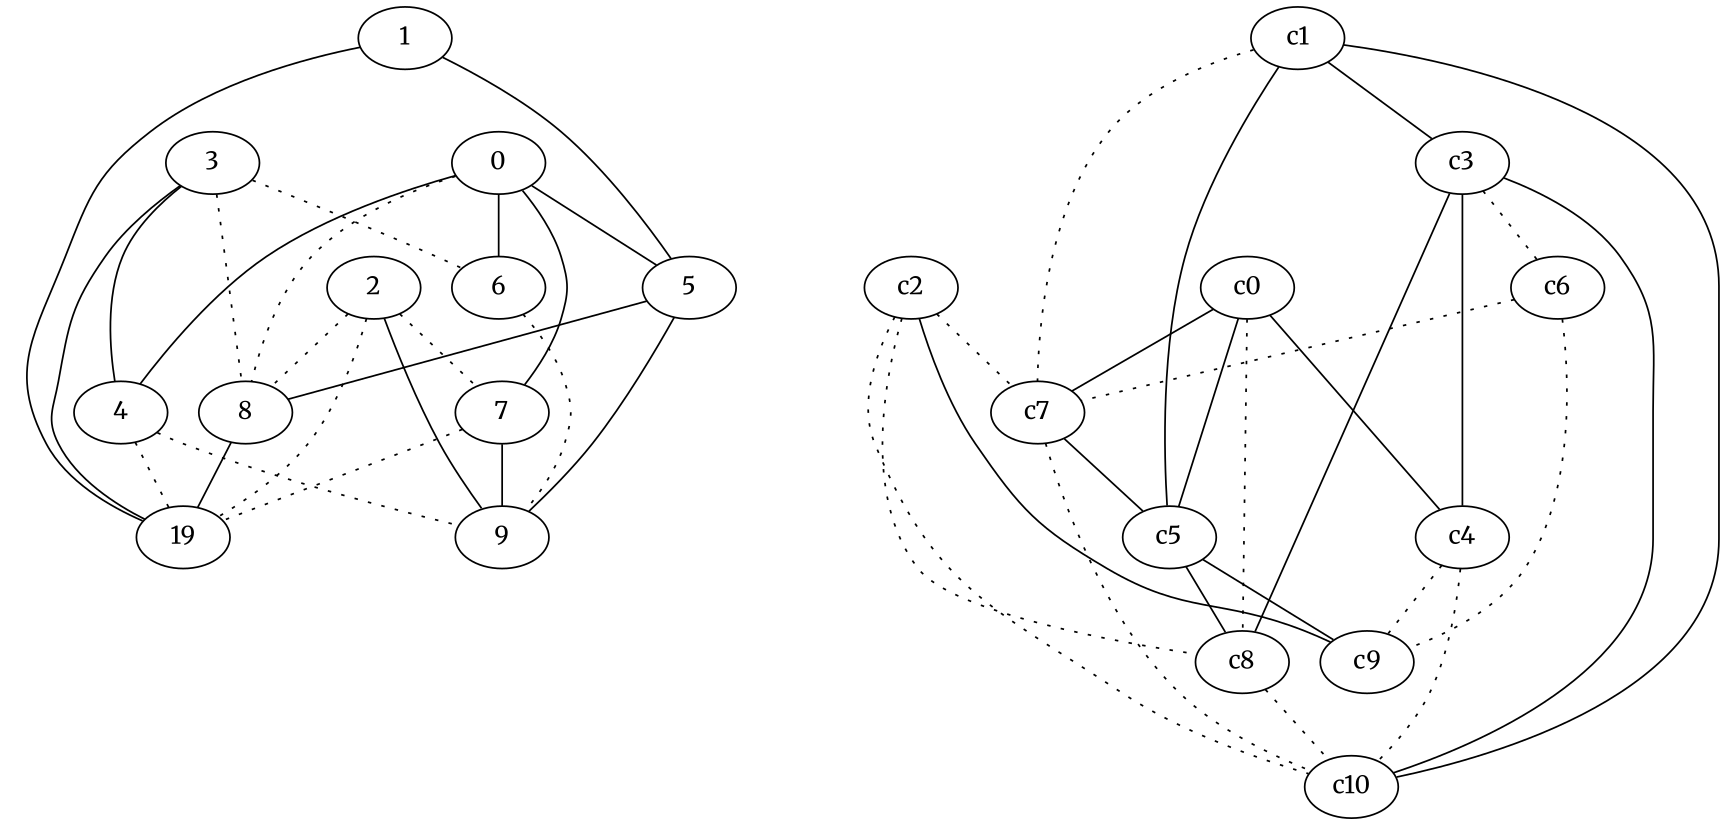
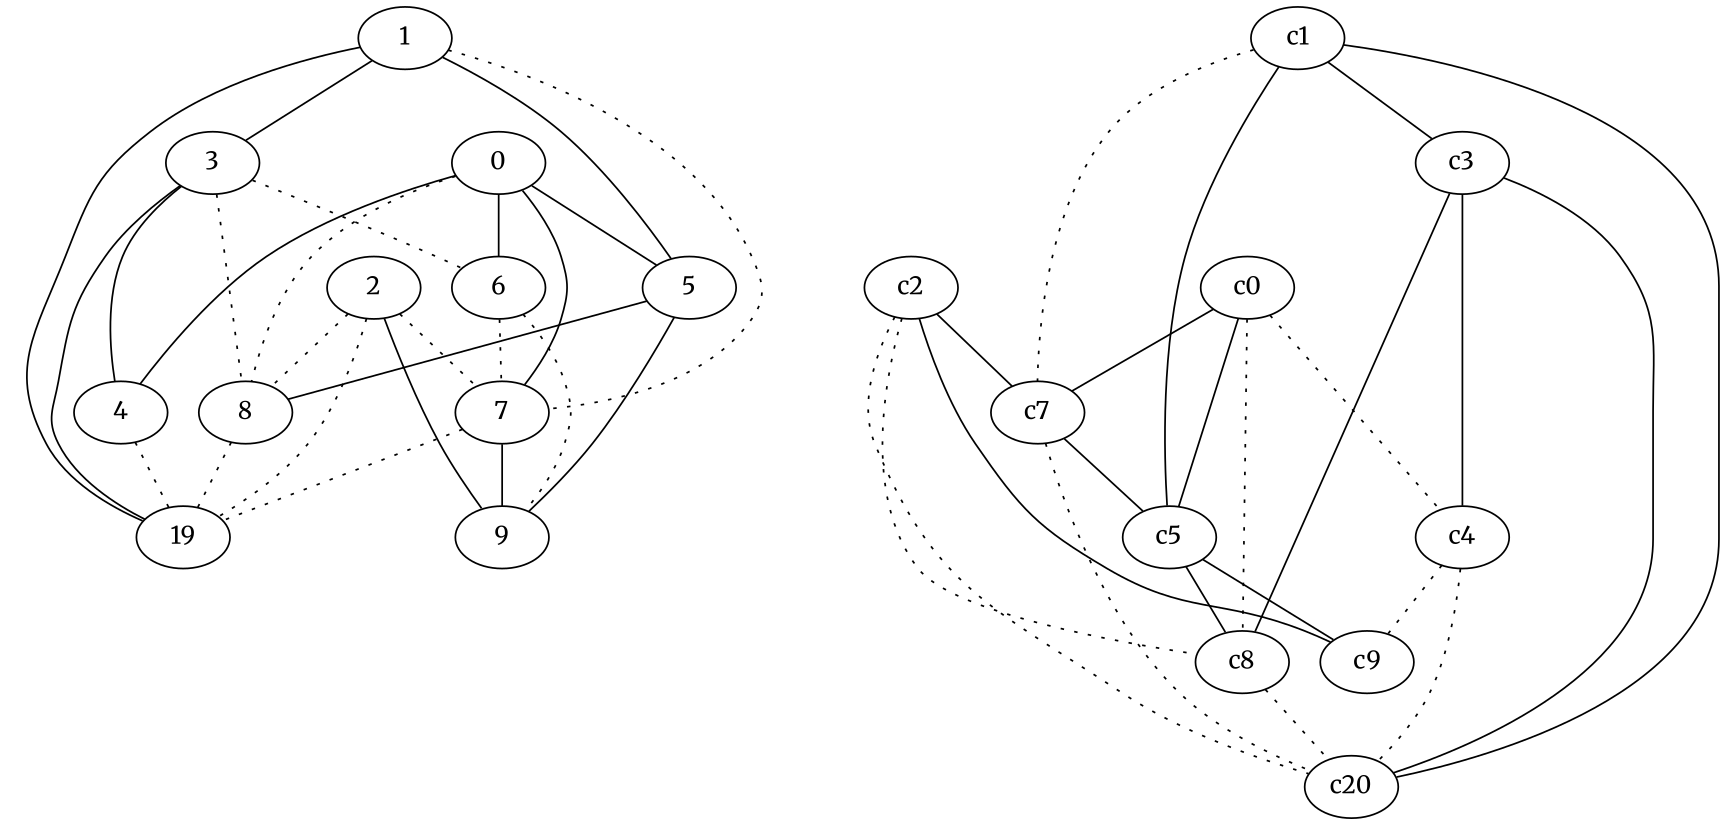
none -> (309, 100)
none -> (731, 221)
(1558, 288) -> none
(975, 350) -> (975, 350)
none -> (501, 353)
(1363, 422) -> (1363, 422)
(214, 475) -> (214, 475)
(291, 480) -> none
(1351, 787) -> (1351, 787)
